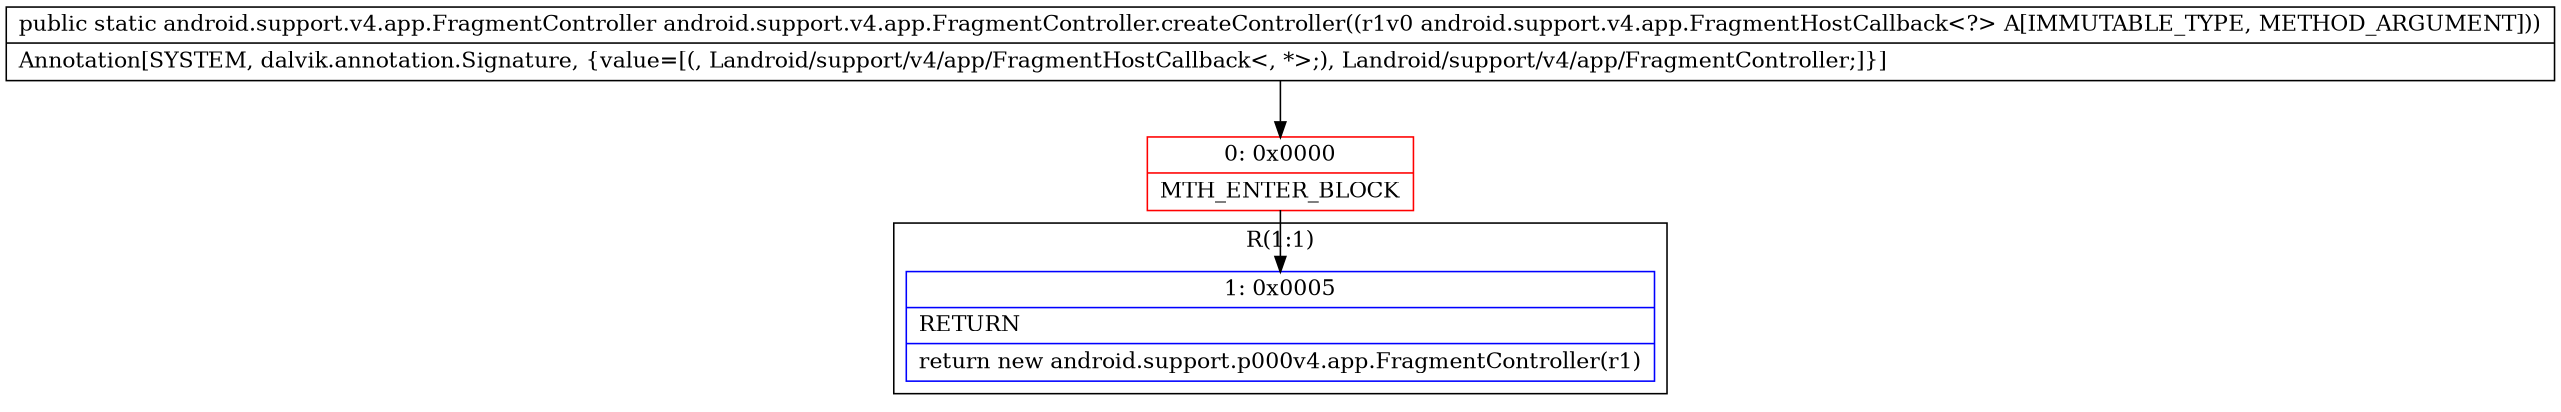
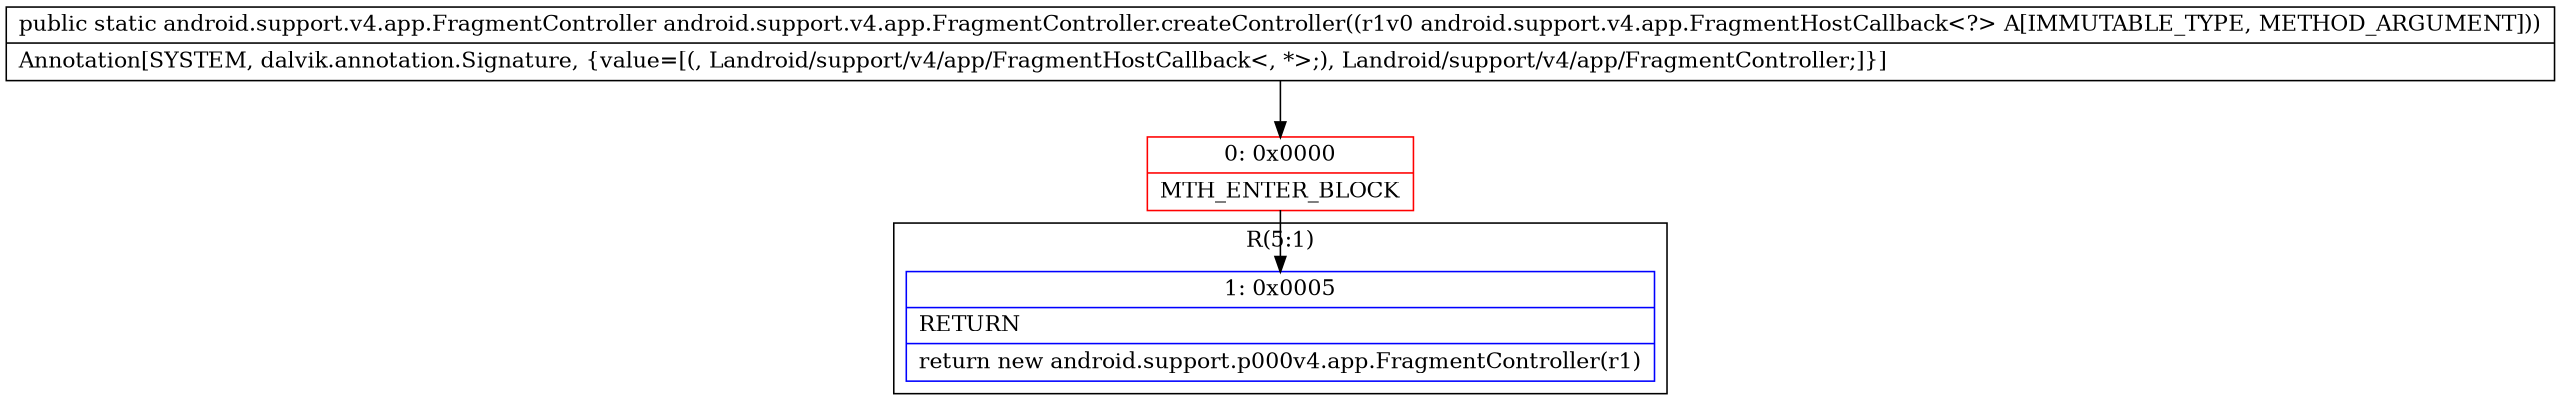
(1280, 241) -> (1280, 241)
